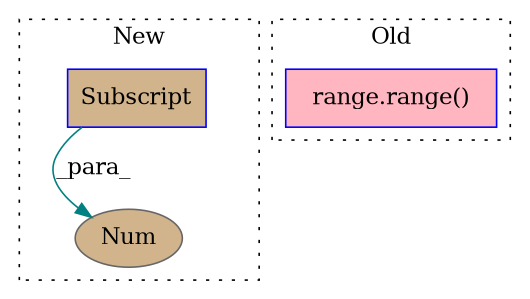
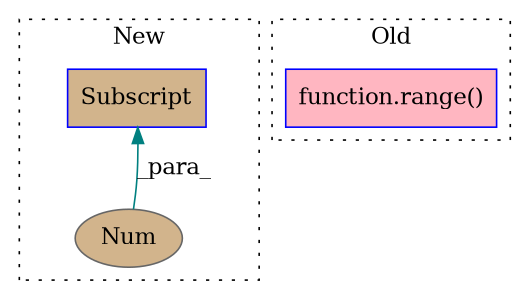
(391, 98) -> (391, 98)
(53, 167) -> (137, 177)
